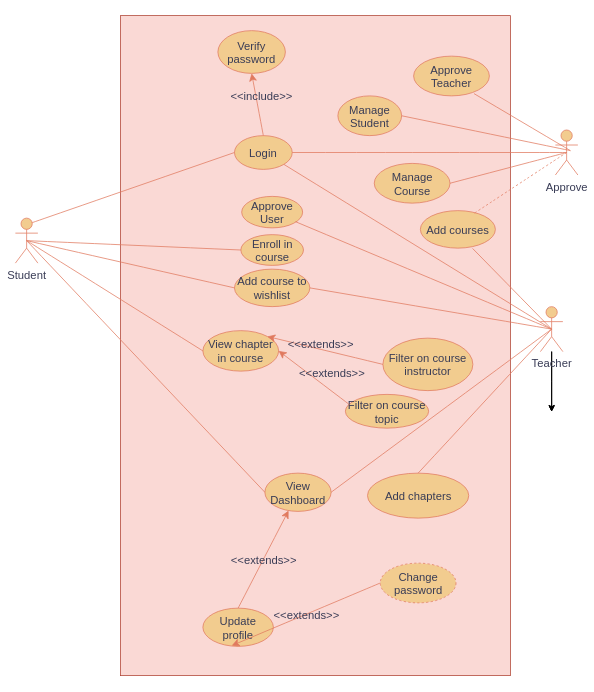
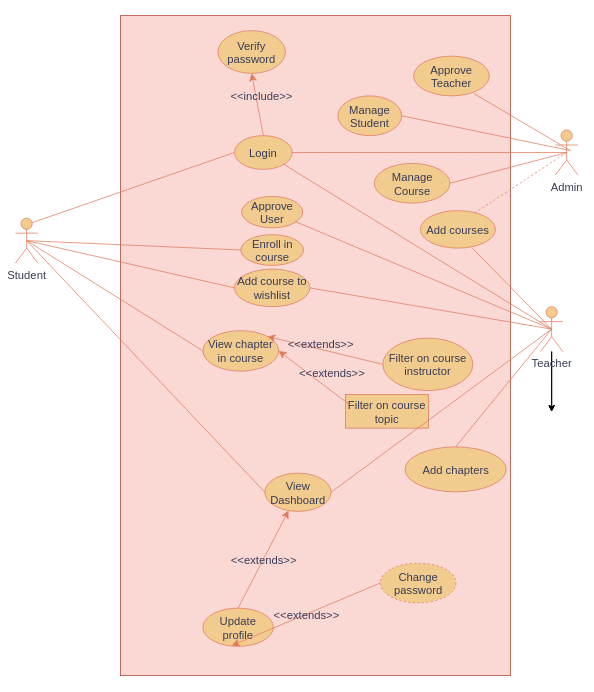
(567, 187) -> (567, 187)
(387, 411) -> (387, 411)
(418, 495) -> (456, 469)
